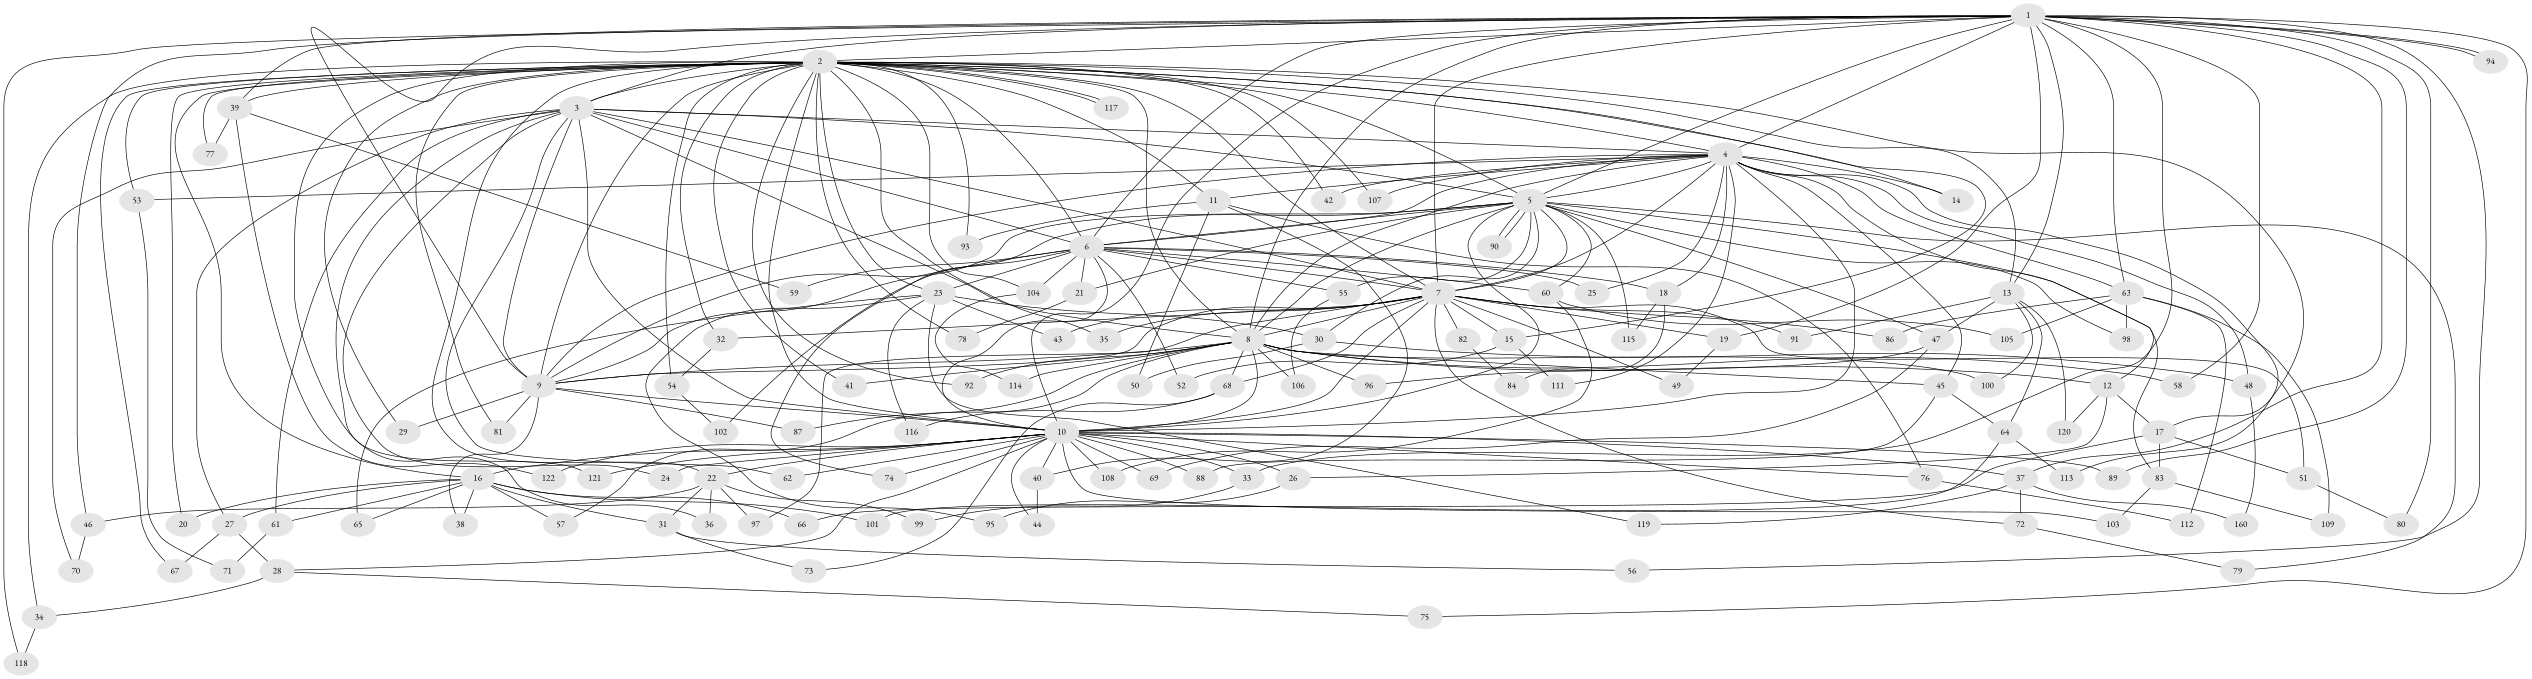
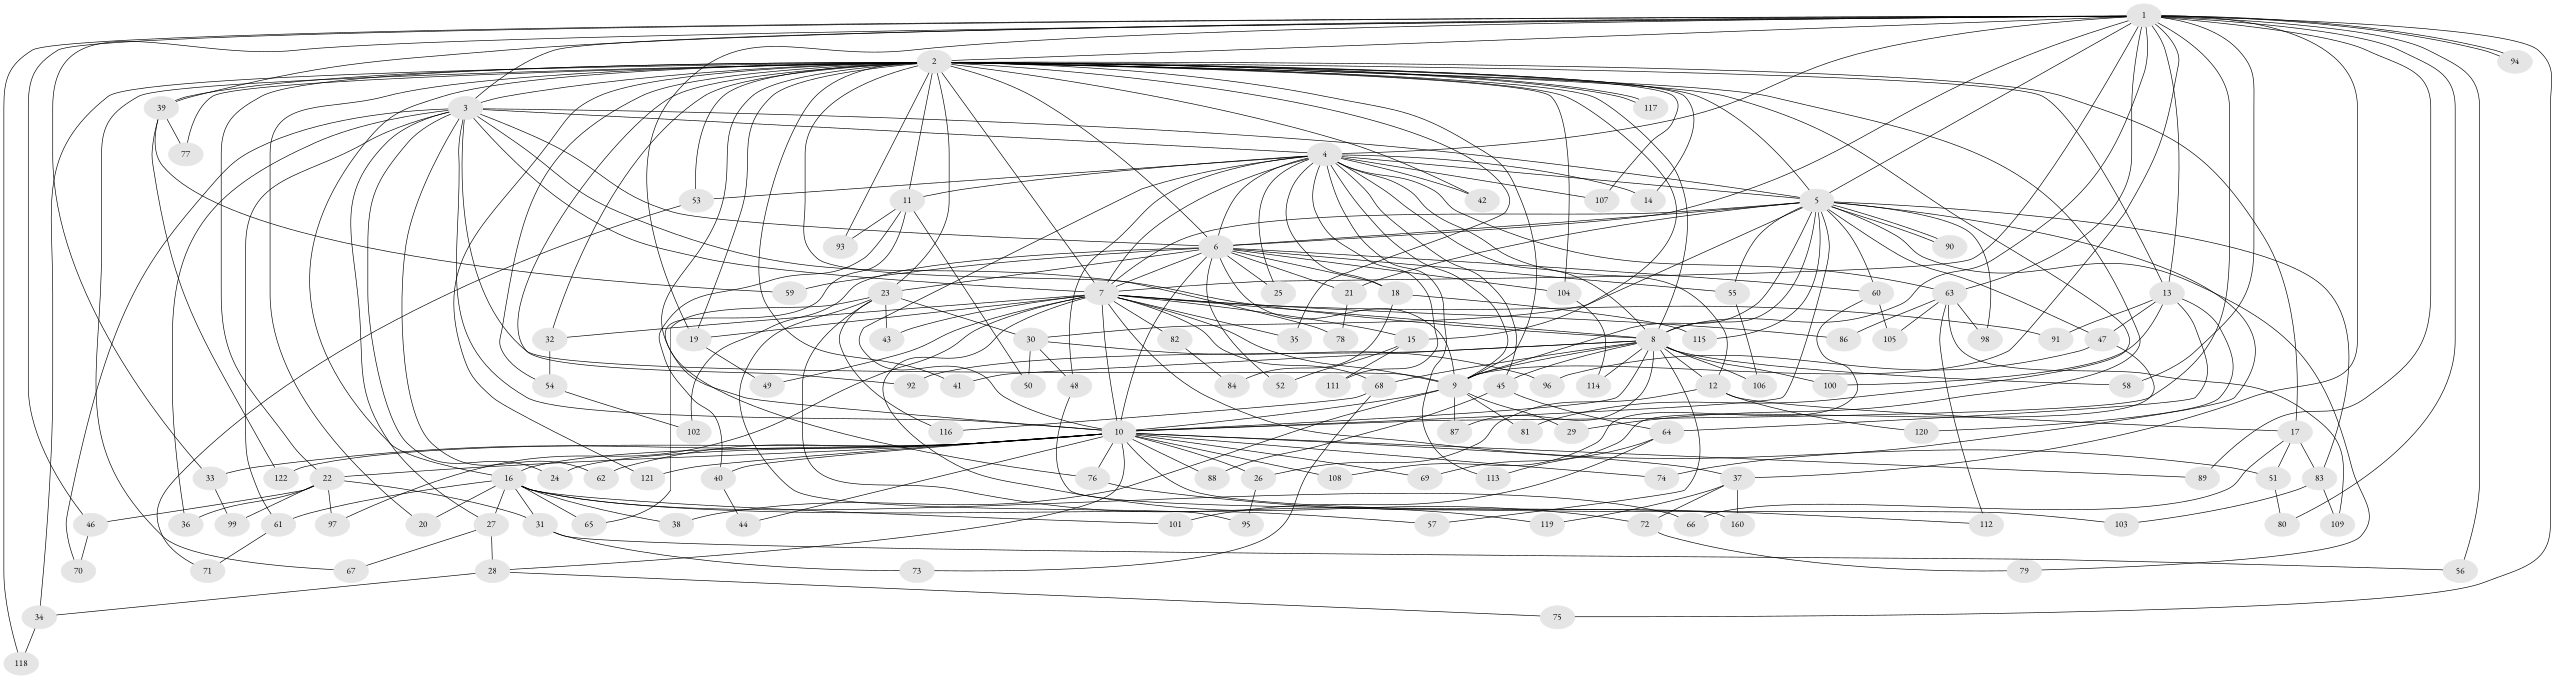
(1275, 88) -> (749, 138)
(1318, 366) -> (1292, 353)
